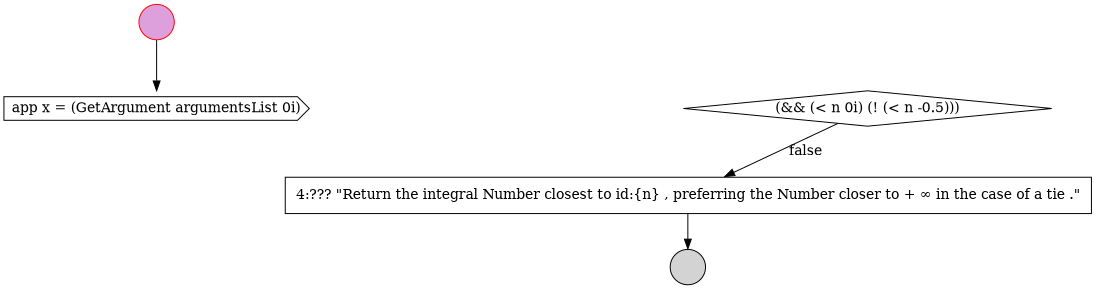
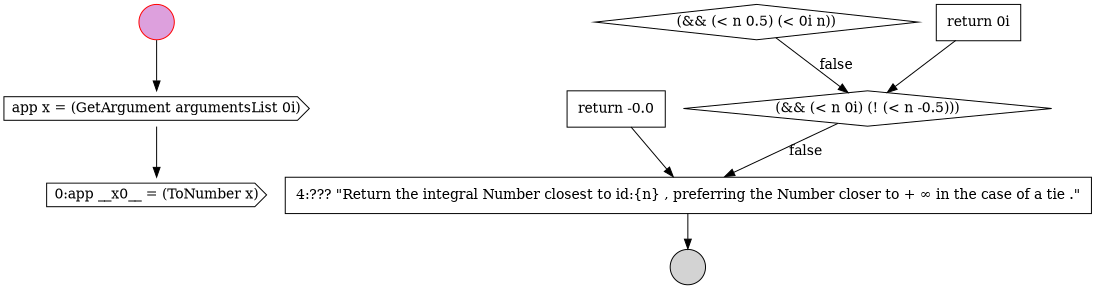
none -> (757, 22)
none -> (979, 22)
none -> (616, 109)
none -> (157, 195)
